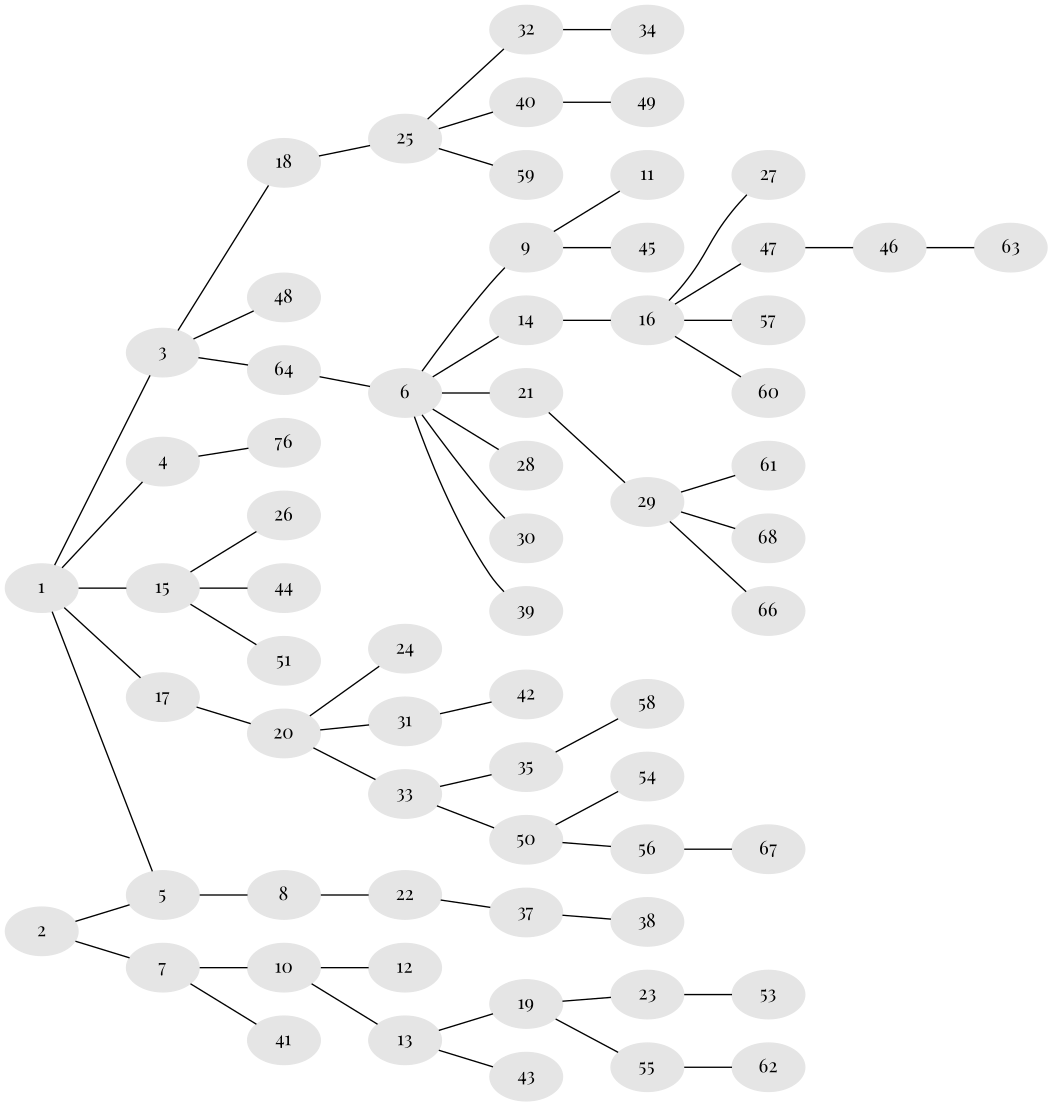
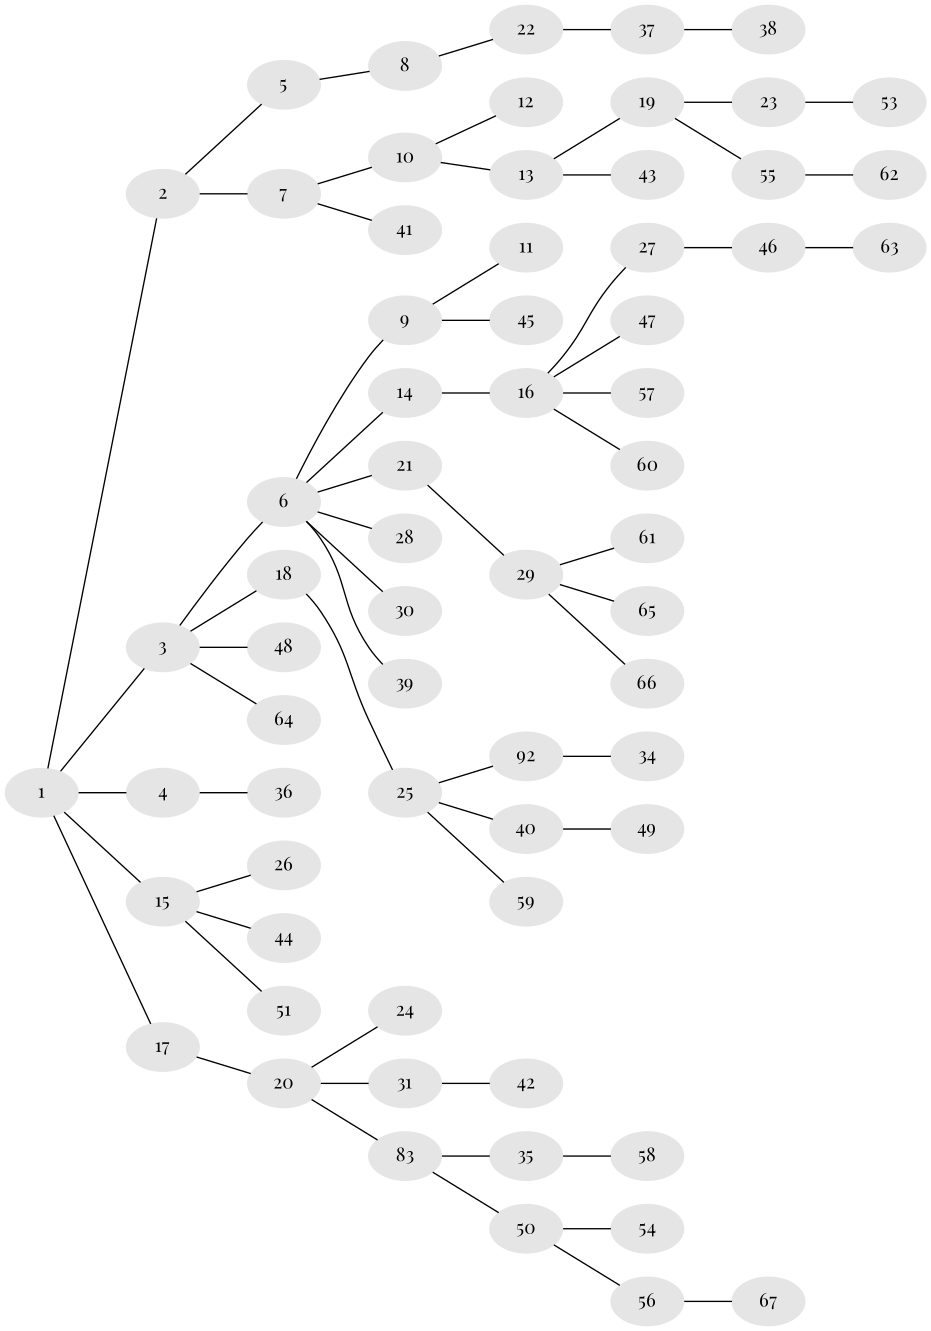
(526, 30) -> (526, 756)
(829, 248) -> (708, 248)
(345, 382) -> (220, 573)
(284, 443) -> (284, 793)
(768, 538) -> (647, 611)
(102, 742) -> (102, 493)
(405, 794) -> (405, 1156)
